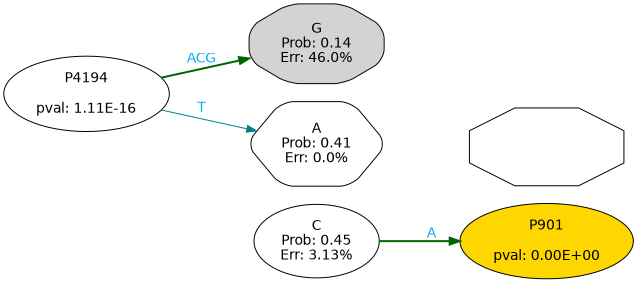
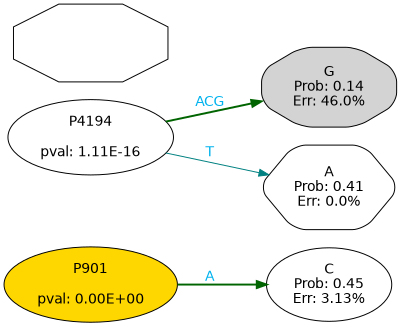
(414, 241) -> (217, 285)
